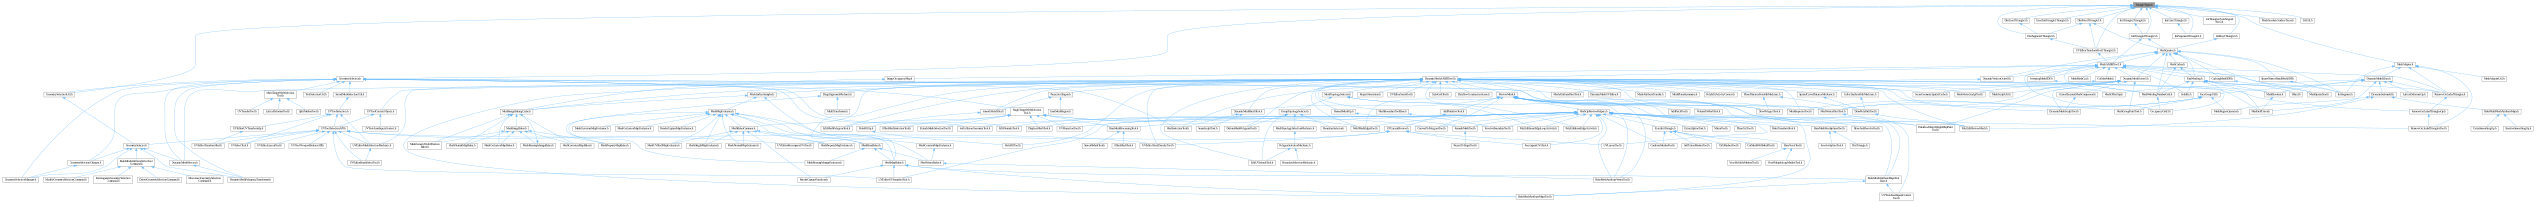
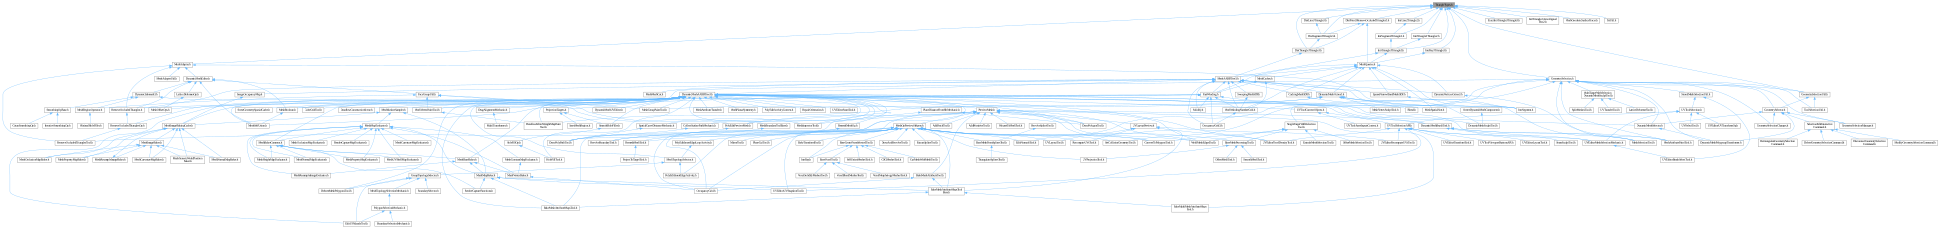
(2089, 21) -> (1367, 21)
none -> (1391, 45)
(2096, 51) -> (1308, 51)
(2100, 61) -> none
(2106, 79) -> none
(2279, 83) -> (176, 101)
(280, 95) -> (1598, 95)
(2001, 95) -> none
none -> (1815, 104)
(1974, 104) -> none
(1461, 106) -> (686, 152)
(669, 109) -> (121, 142)
(2502, 112) -> (57, 110)
(1047, 120) -> (1163, 154)
(1917, 120) -> (648, 134)
(1418, 122) -> (1065, 117)
none -> (91, 126)
(837, 129) -> none
(1039, 129) -> none
(1665, 129) -> (856, 143)
none -> (1561, 133)
(232, 136) -> none
(281, 136) -> none
(233, 137) -> (1680, 84)
(1831, 138) -> (1022, 133)
(1663, 146) -> (806, 160)
(1860, 146) -> (992, 160)
(347, 148) -> (1749, 135)
(136, 163) -> (1820, 126)
(52, 172) -> none
none -> (850, 176)
none -> (930, 176)
(1613, 180) -> (706, 191)
(1896, 197) -> (1190, 208)
